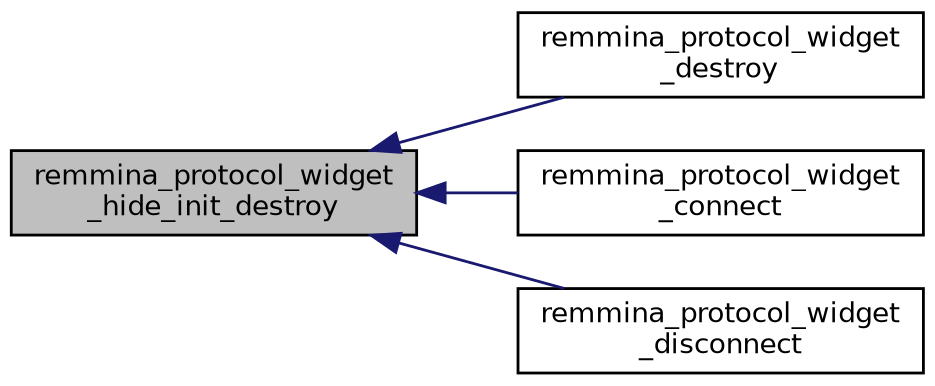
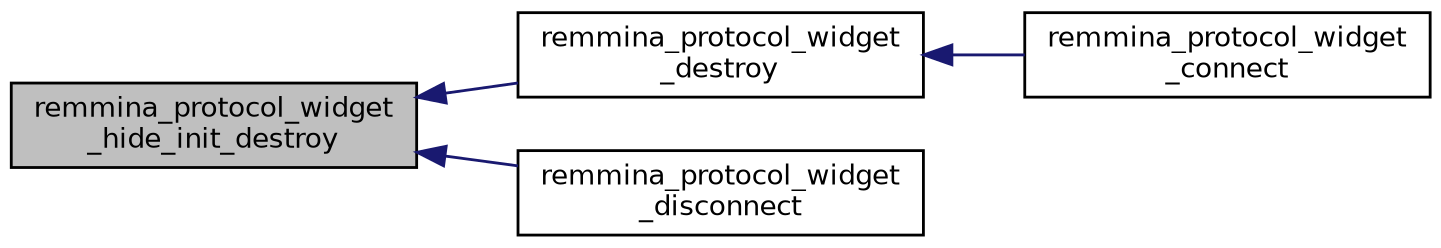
(482, 193) -> (988, 55)
